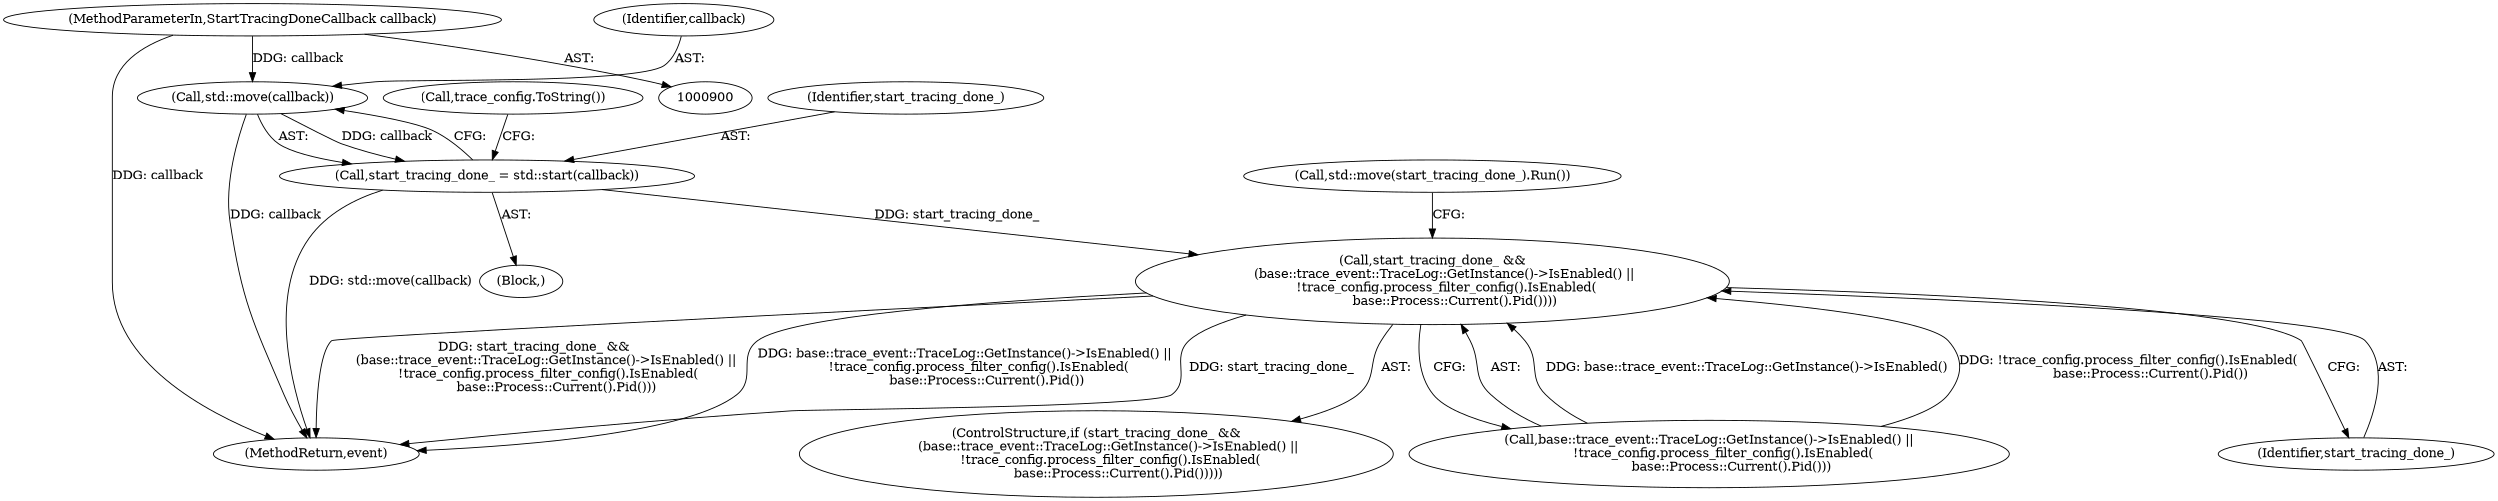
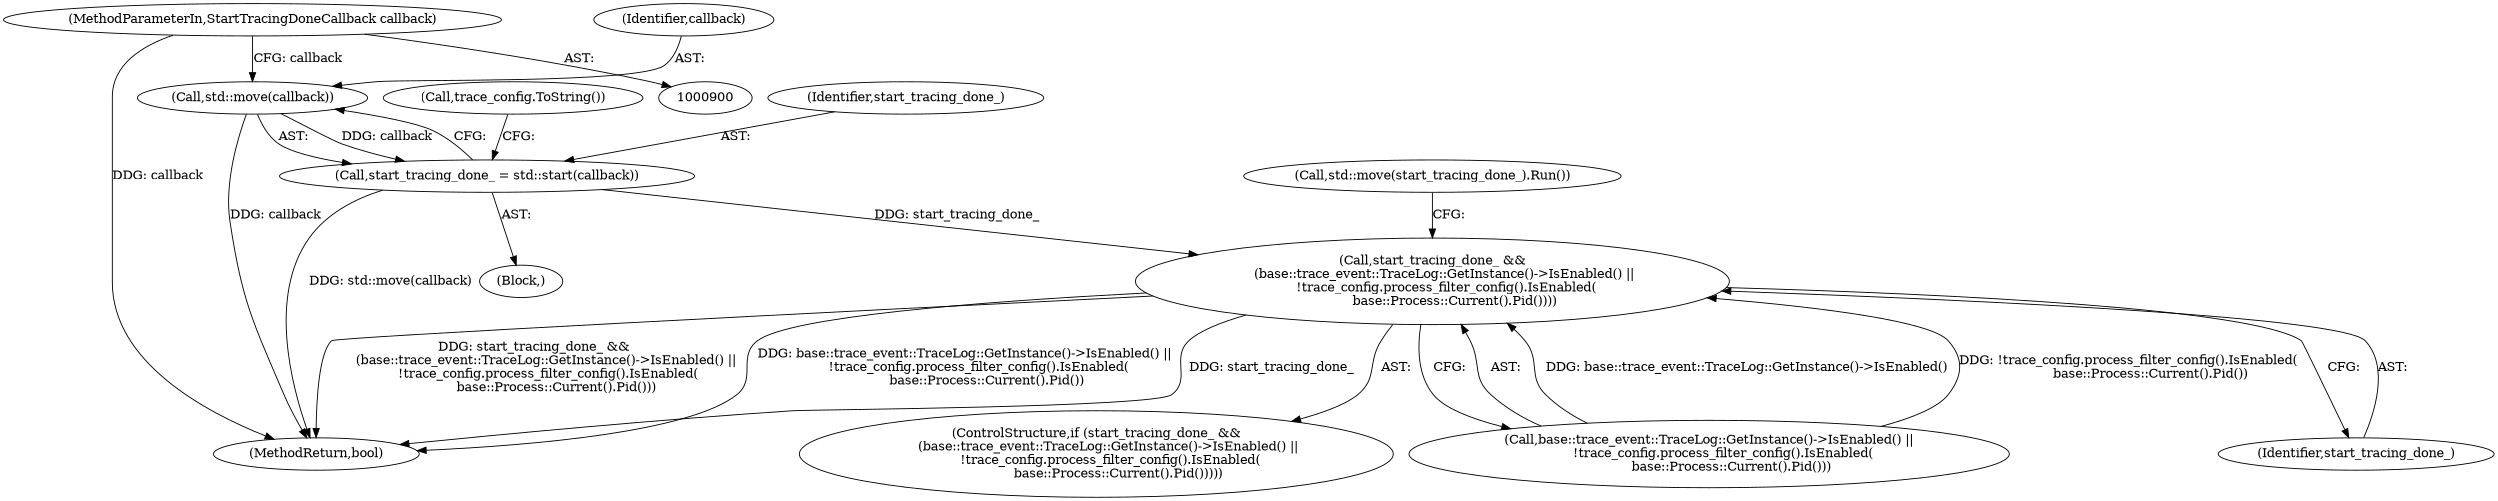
(298, 59) -> (298, 59)
(316, 454) -> (316, 454)
